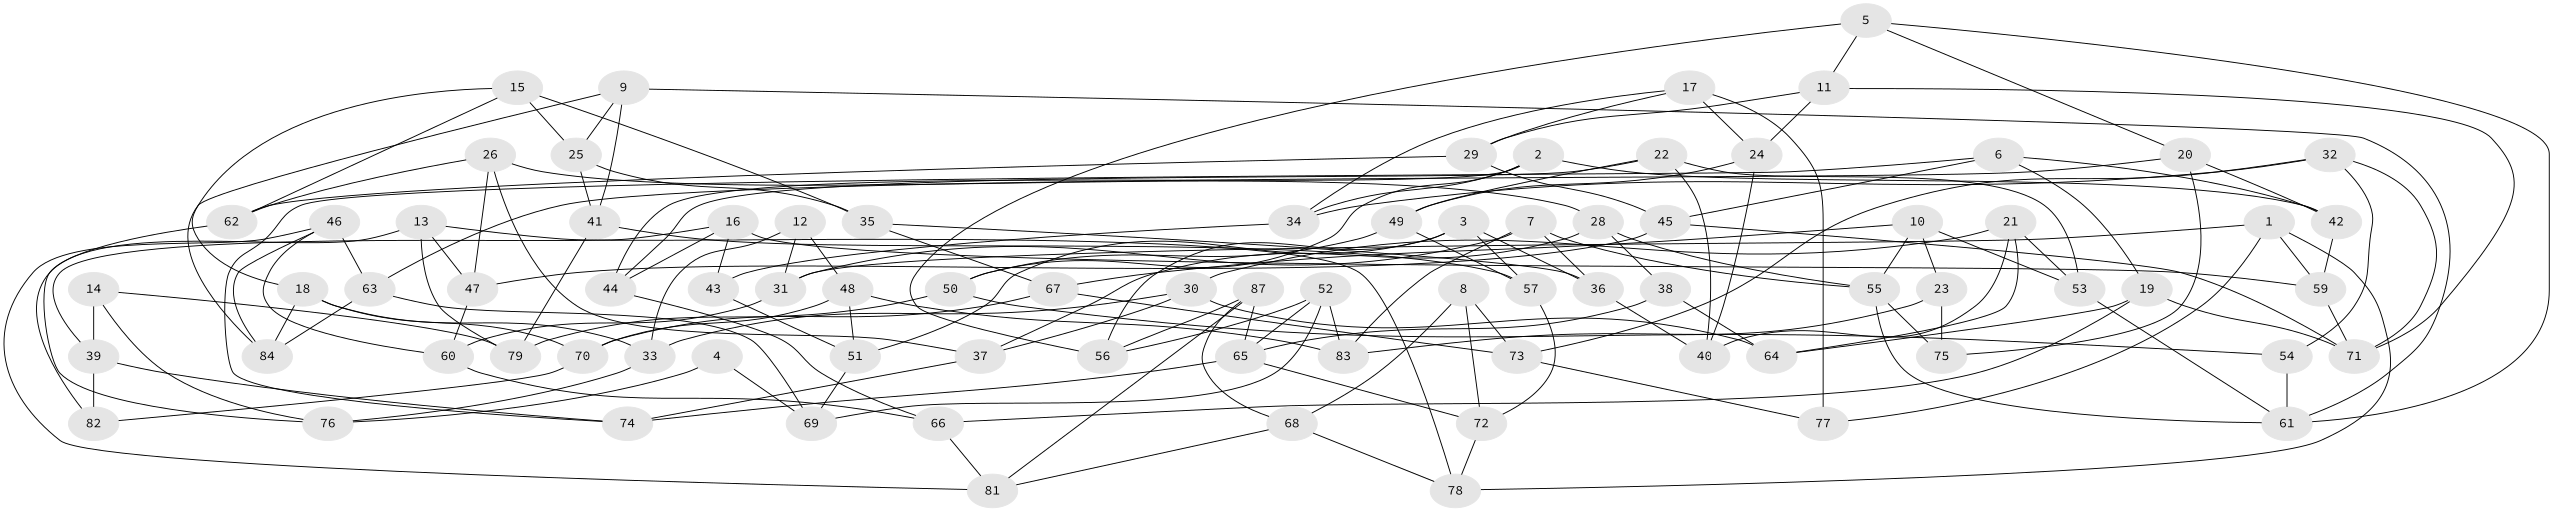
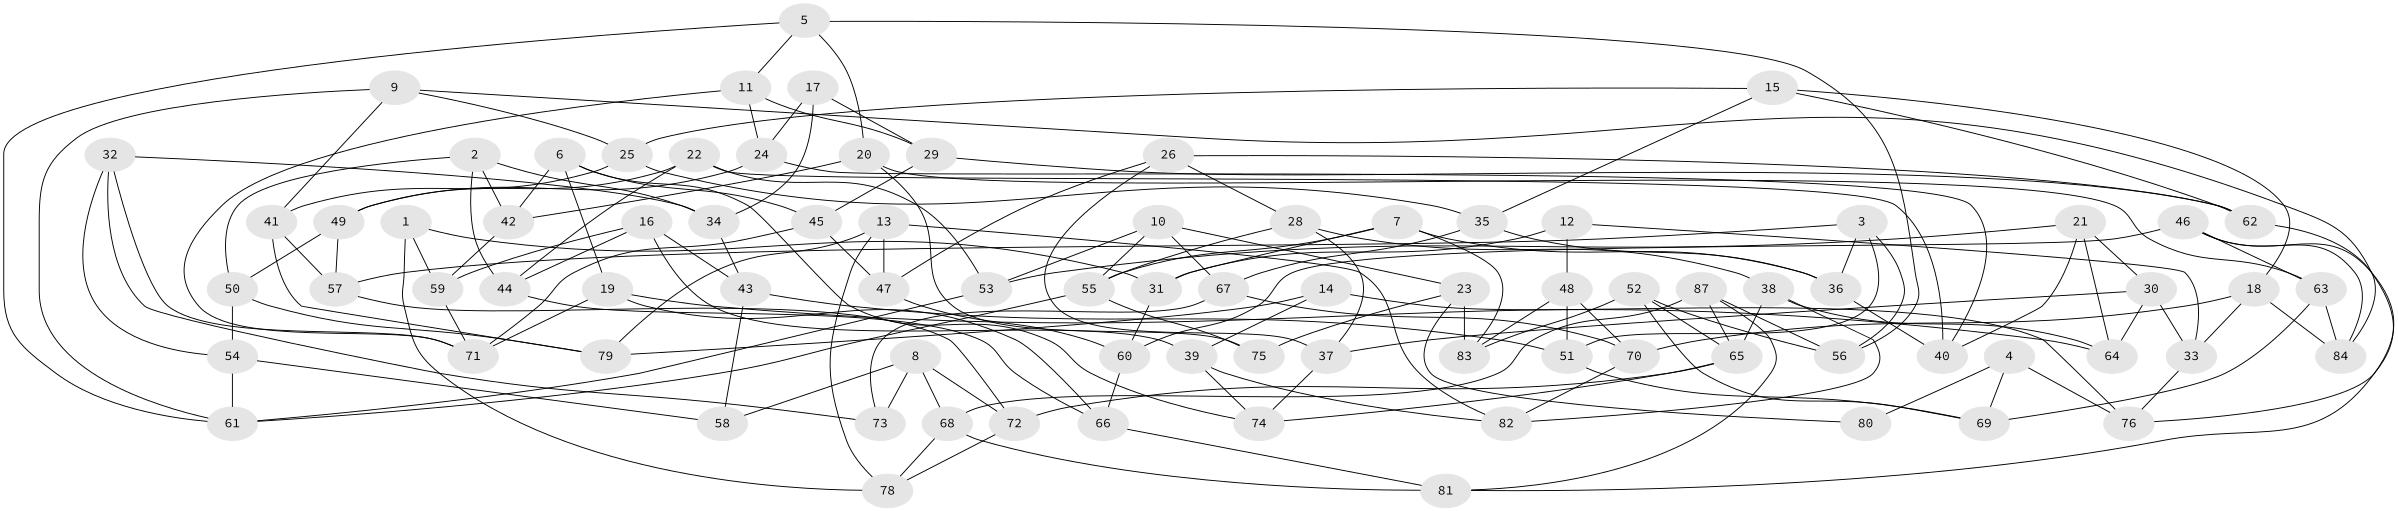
none -> (1734, 404)
none -> (722, 424)
(1823, 424) -> none
none -> (1866, 424)
